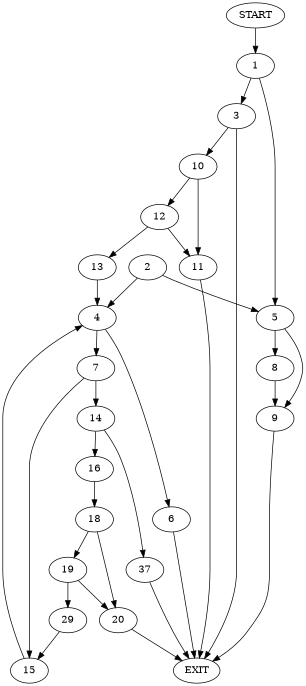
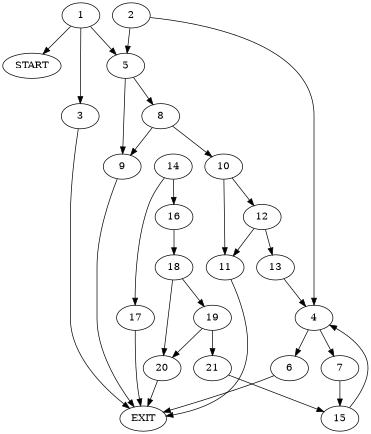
(255, 37) -> (59, 38)
(220, 139) -> (189, 139)
(96, 390) -> none
(145, 570) -> (136, 318)
(68, 620) -> (213, 368)
